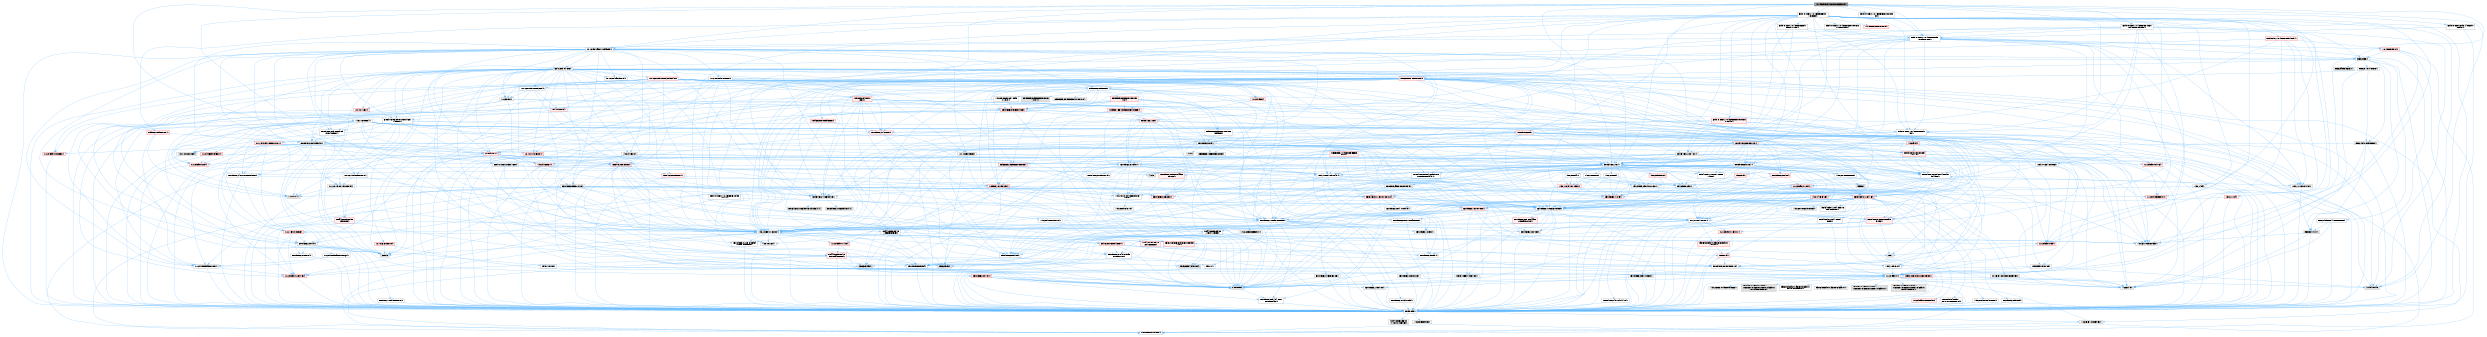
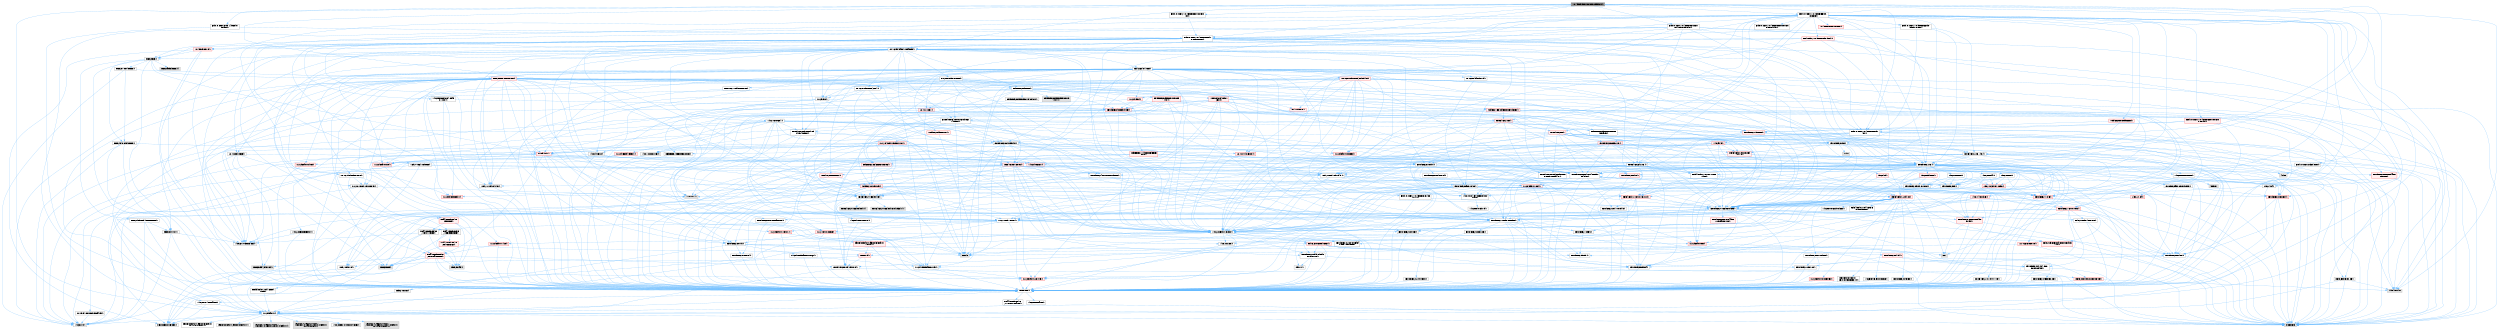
(1252, 293) -> (2154, 316)
